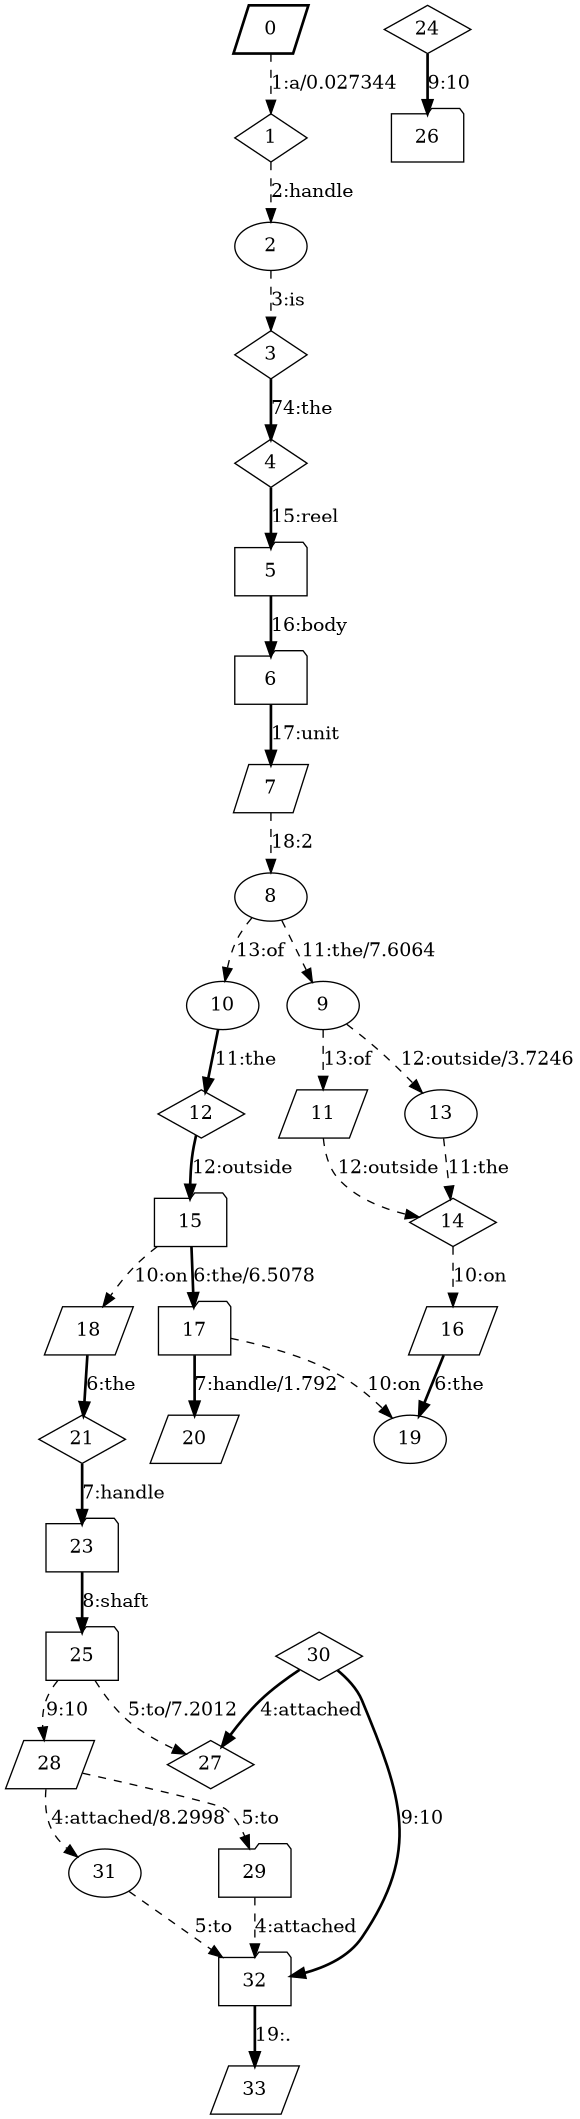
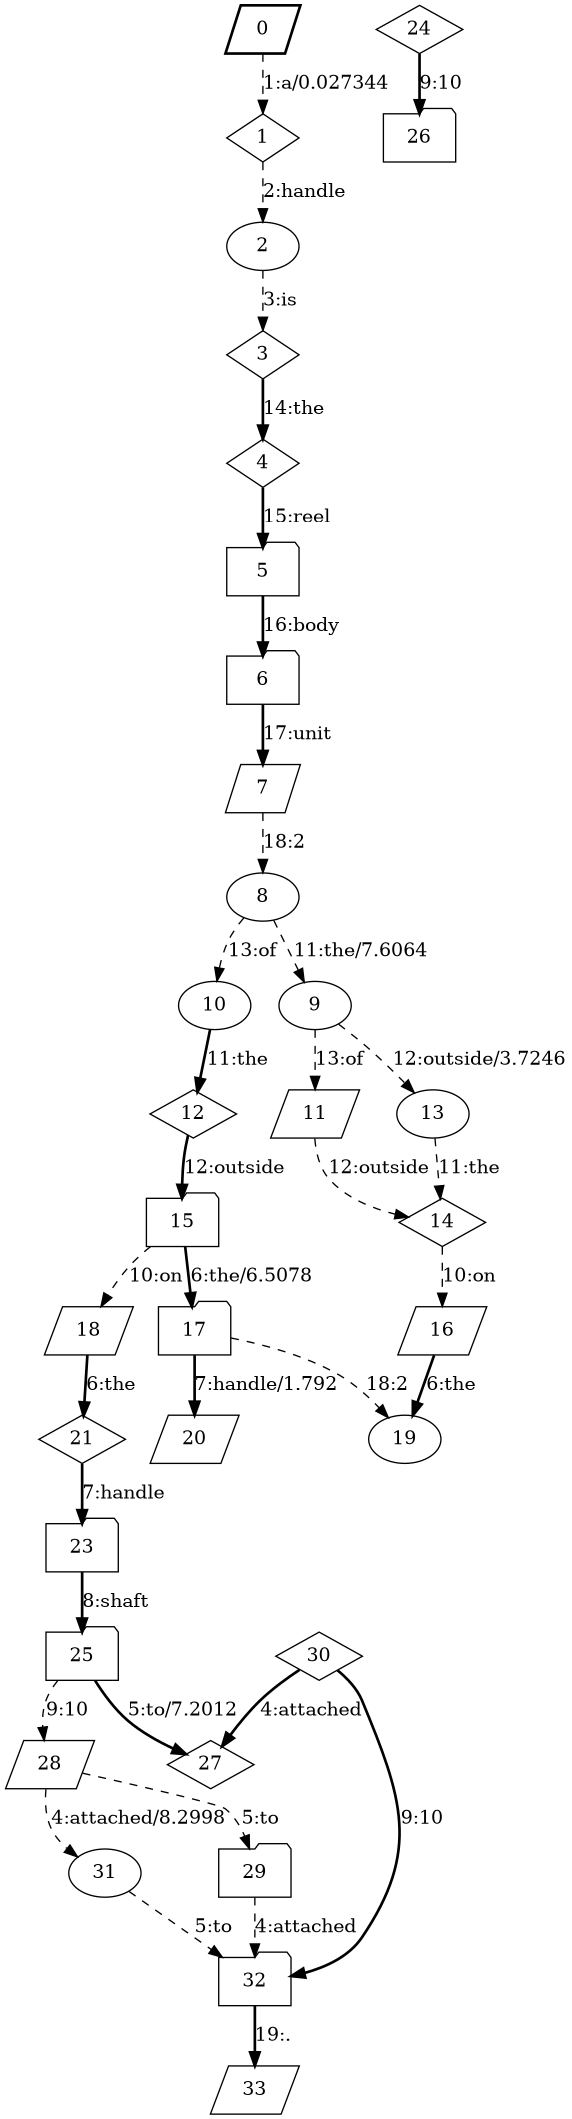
(302, 409) -> (294, 409)
(394, 1385) -> (387, 1385)
(128, 1721) -> (128, 1721)
